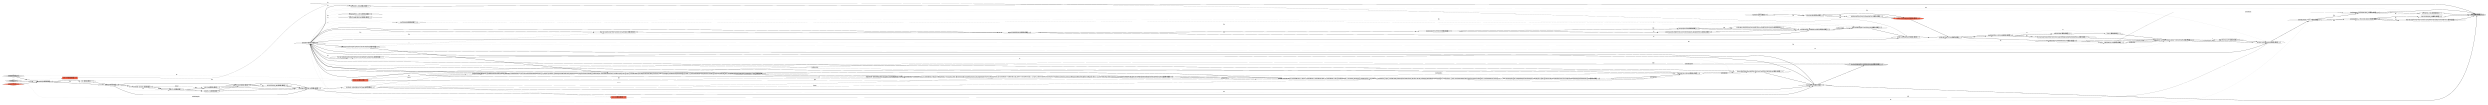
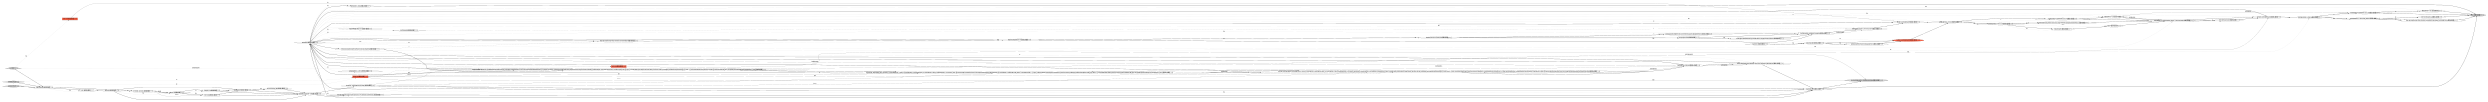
(223, 80) -> (186, 81)
(13, 84) -> (13, 82)
